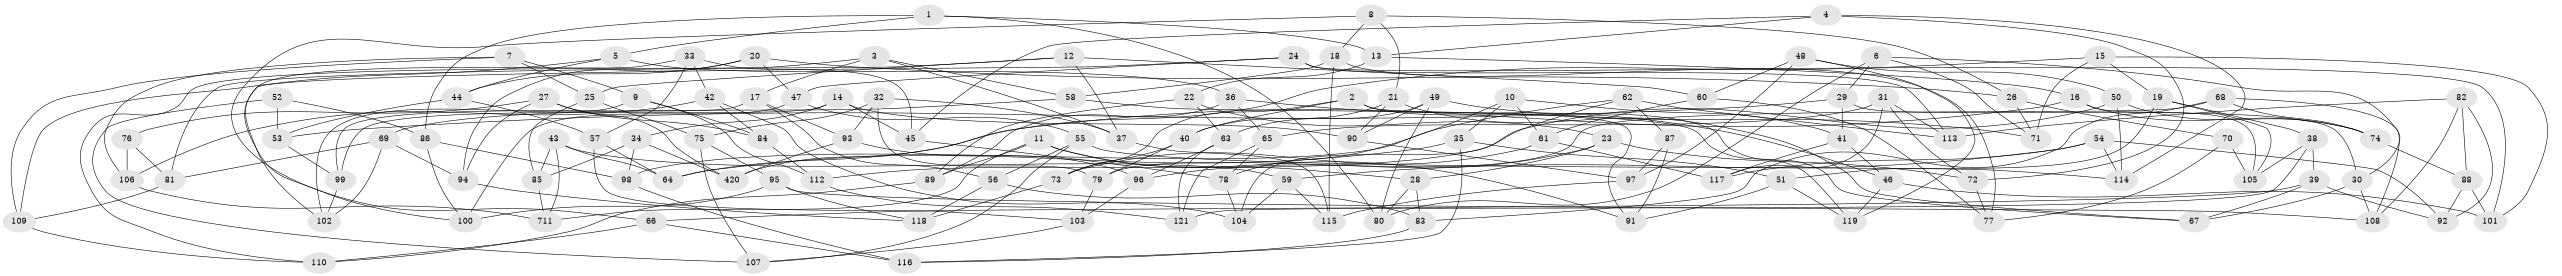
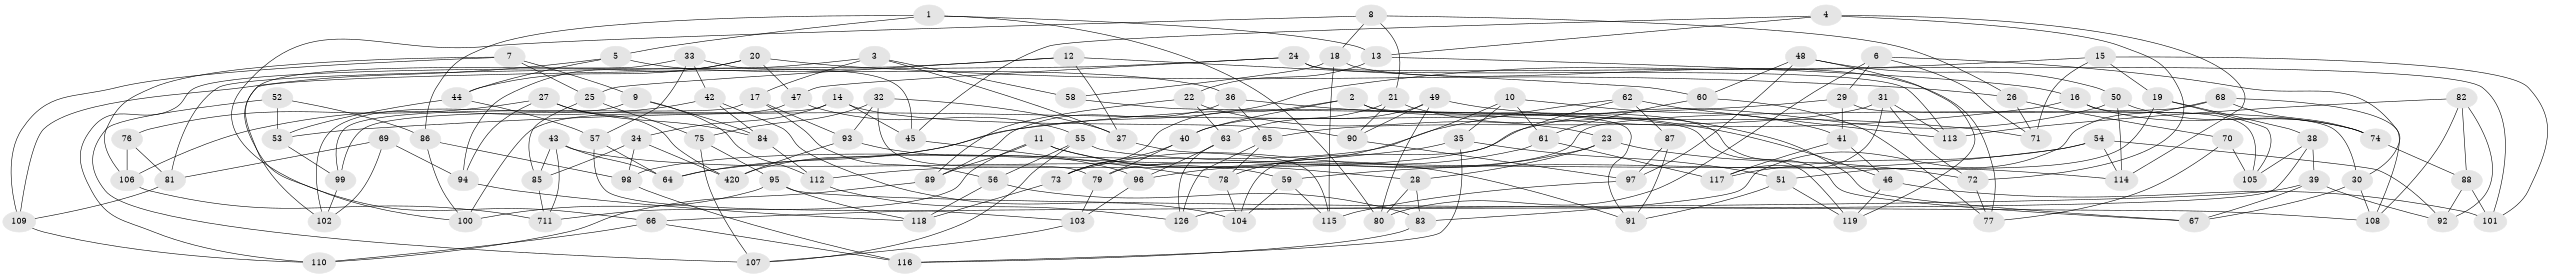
(841, 110) -> none
(1181, 222) -> (1181, 222)
